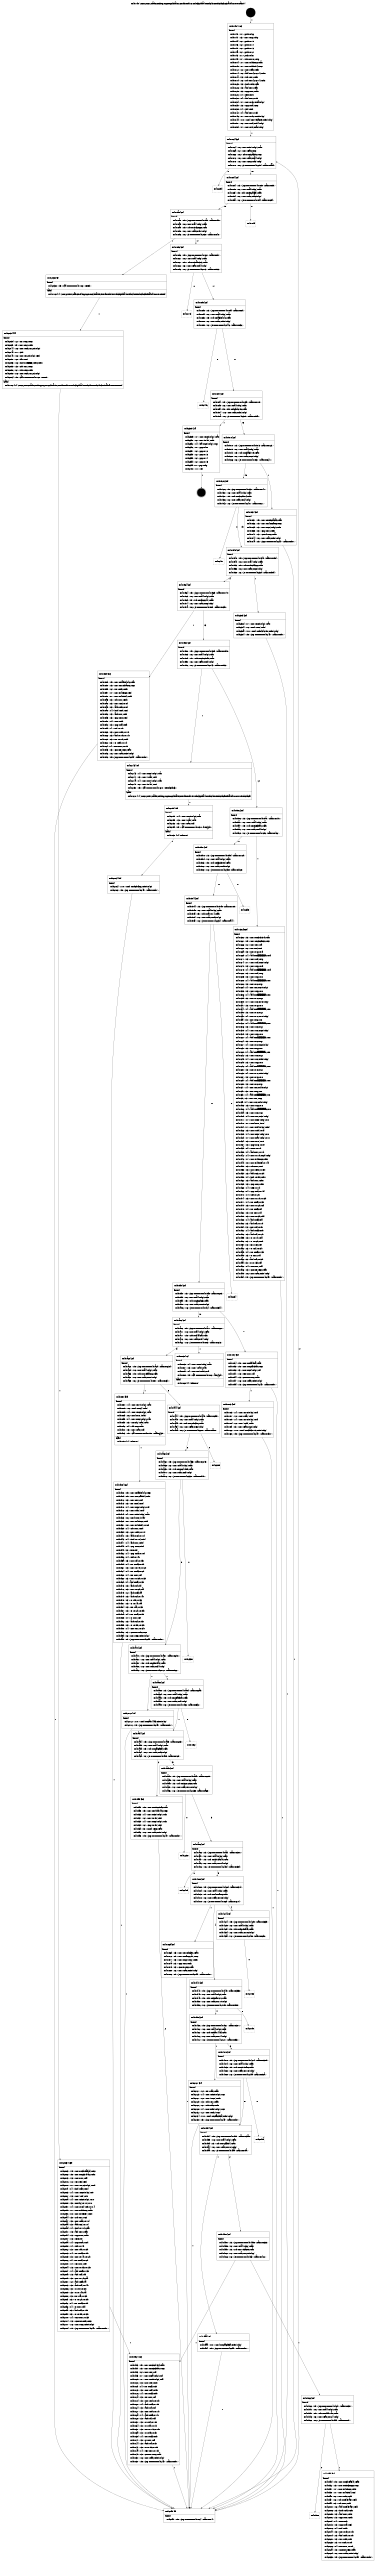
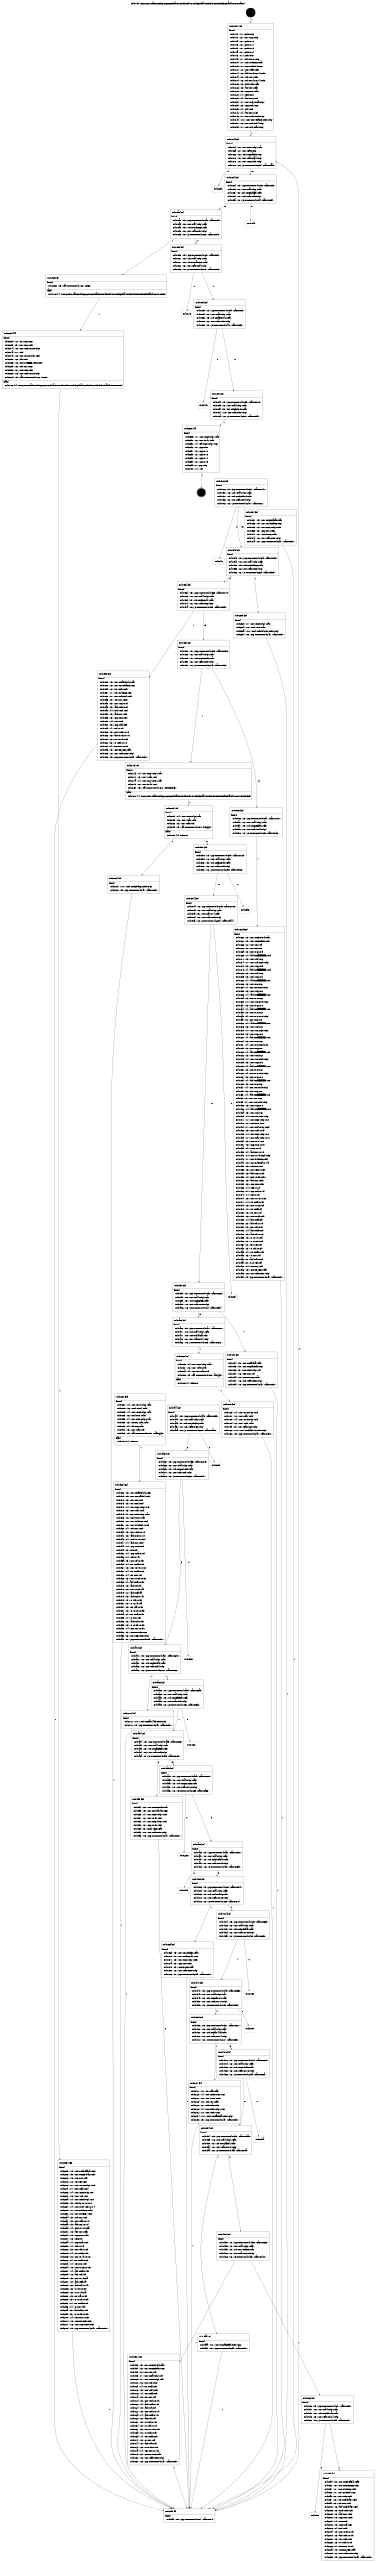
(248, 449) -> none
(238, 840) -> (205, 841)
(147, 1370) -> none
(250, 1394) -> (222, 1394)
(213, 1942) -> (230, 1959)
(119, 2329) -> (91, 2437)
